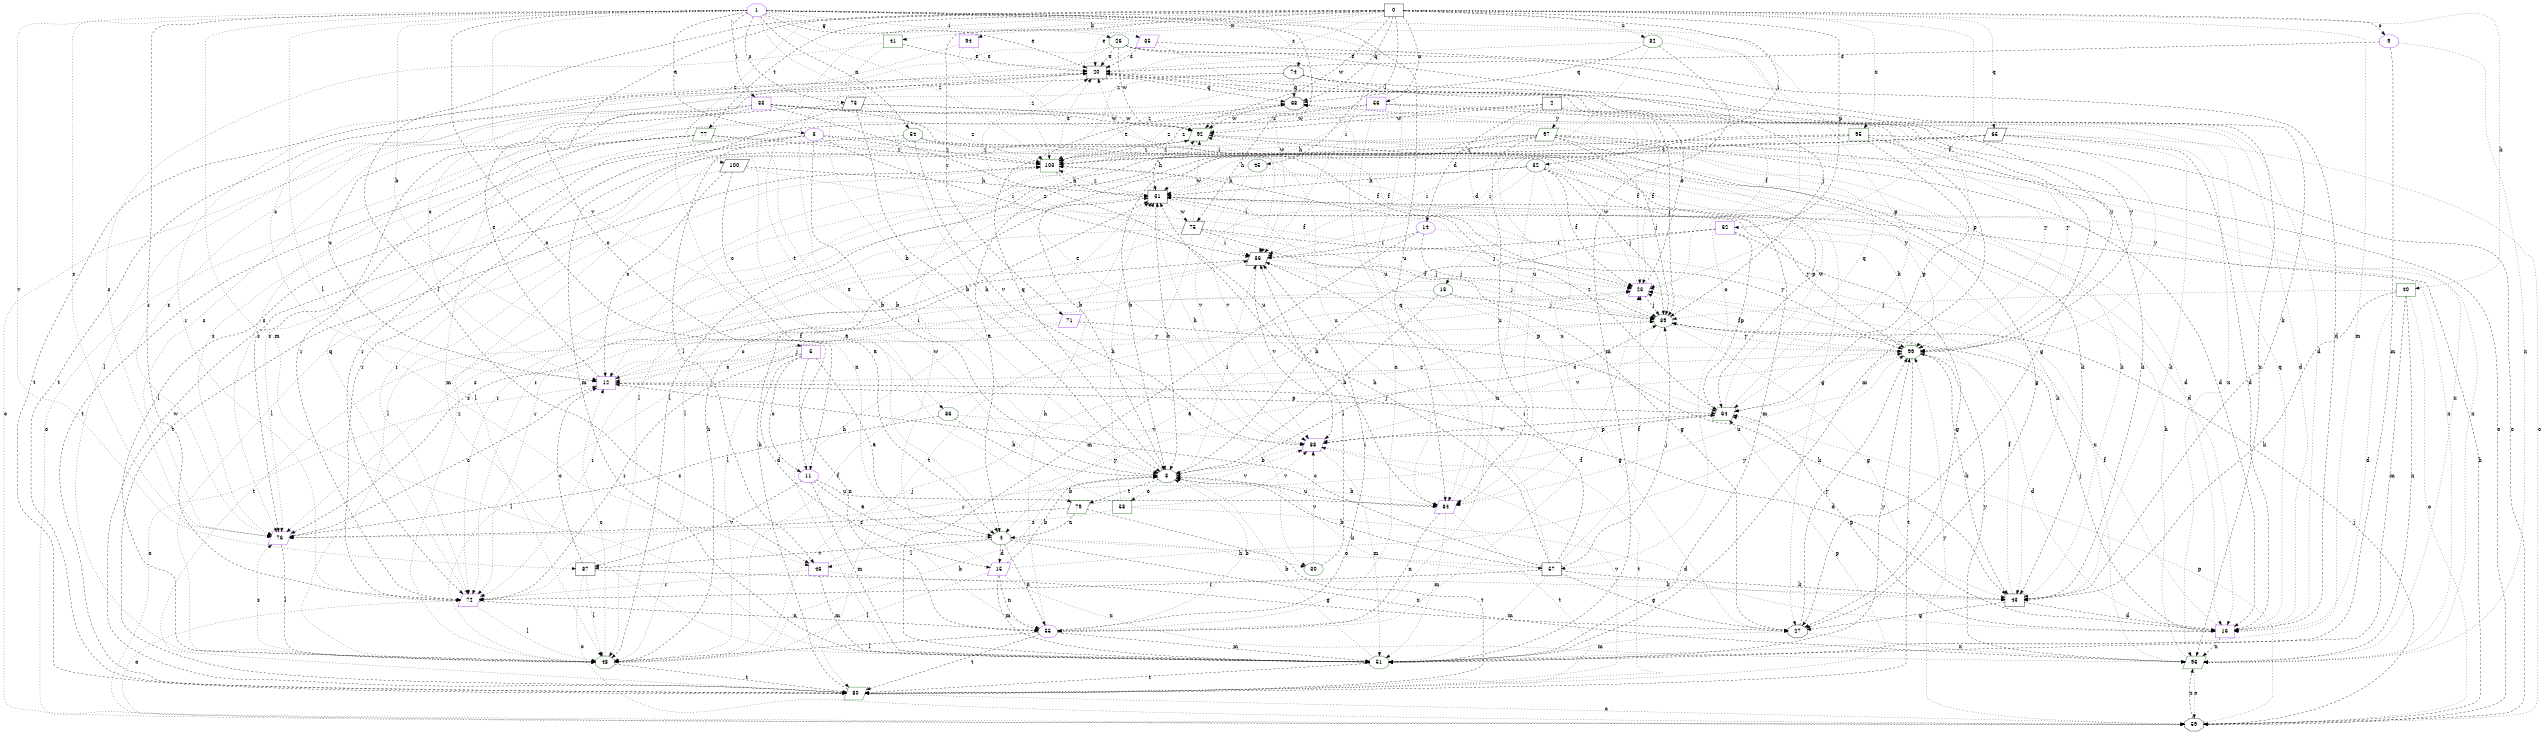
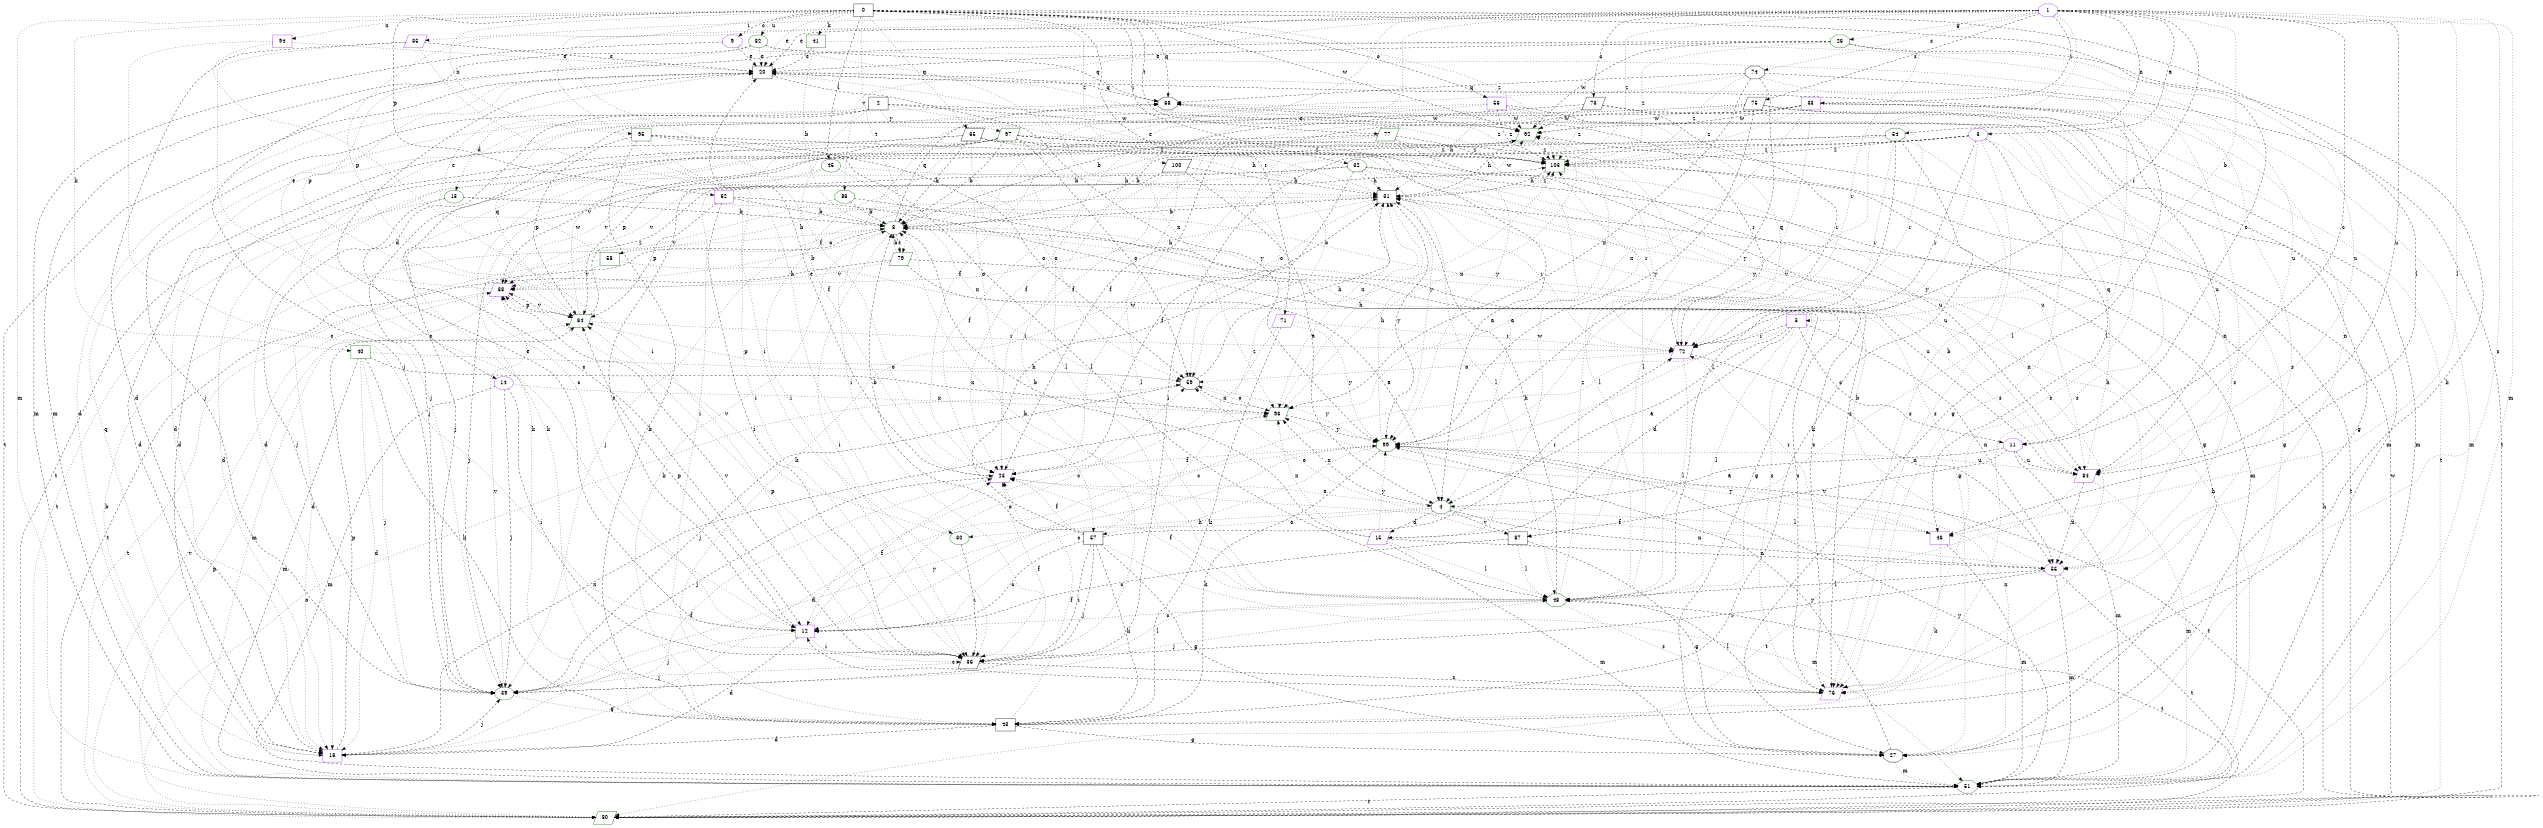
(1282, 150) -> (765, 352)
(1176, 210) -> (1462, 187)
